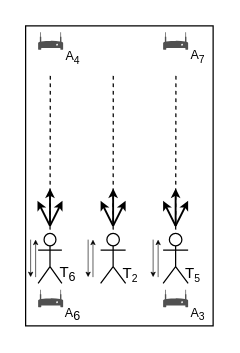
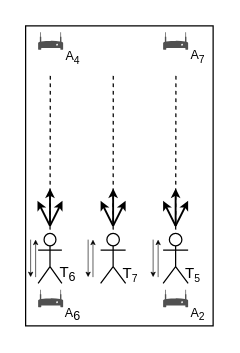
(131, 273) -> (131, 273)
(198, 313) -> (198, 313)
